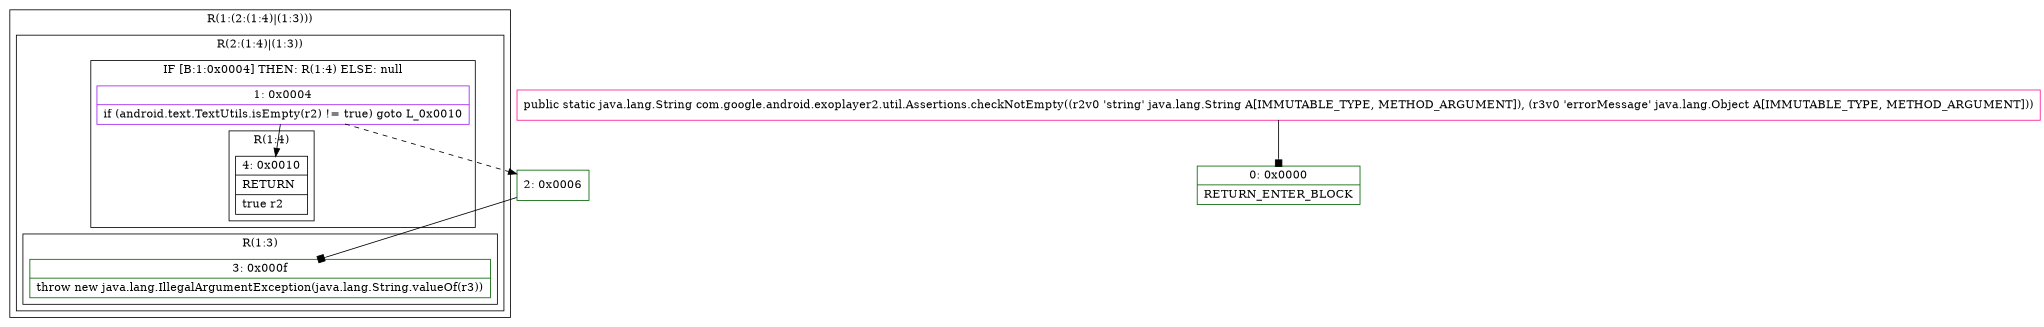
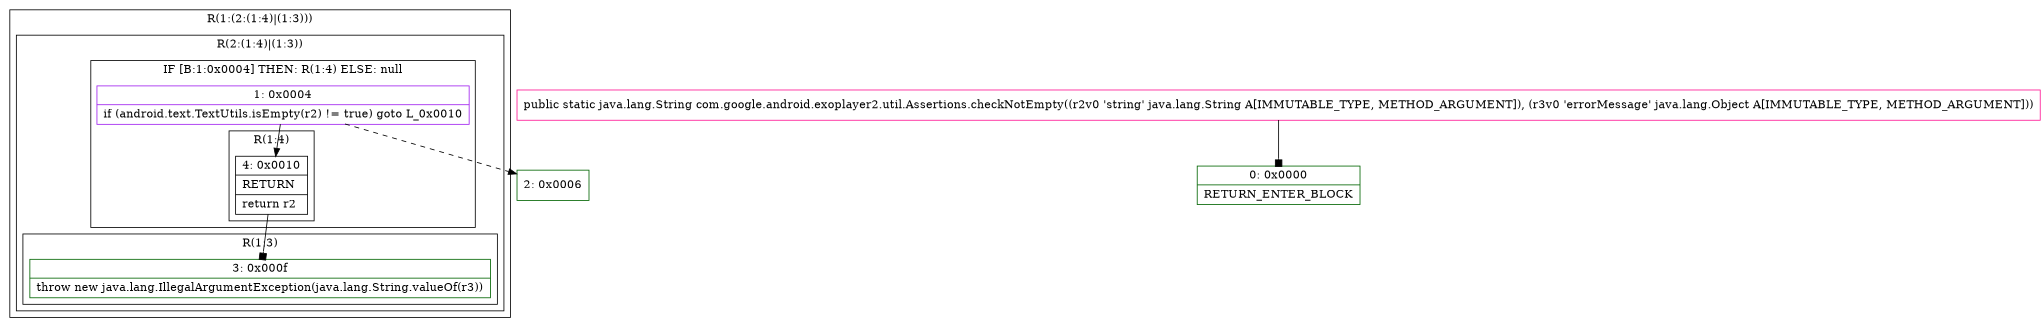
(263, 204) -> (270, 204)
(441, 221) -> (265, 239)
